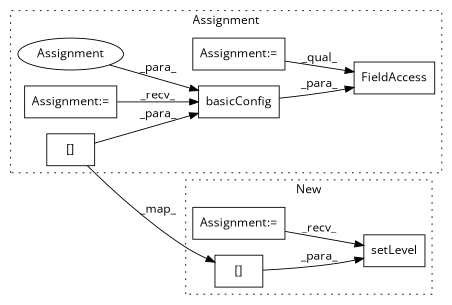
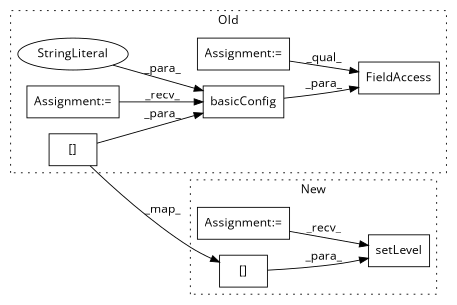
(226, 21) -> (229, 21)
(71, 54) -> (73, 54)
